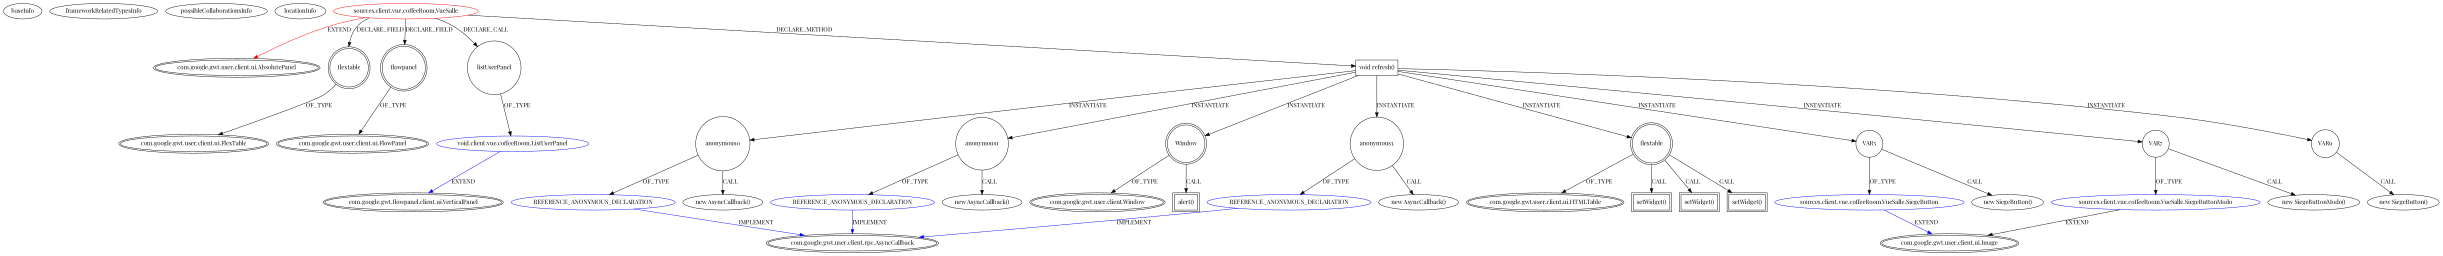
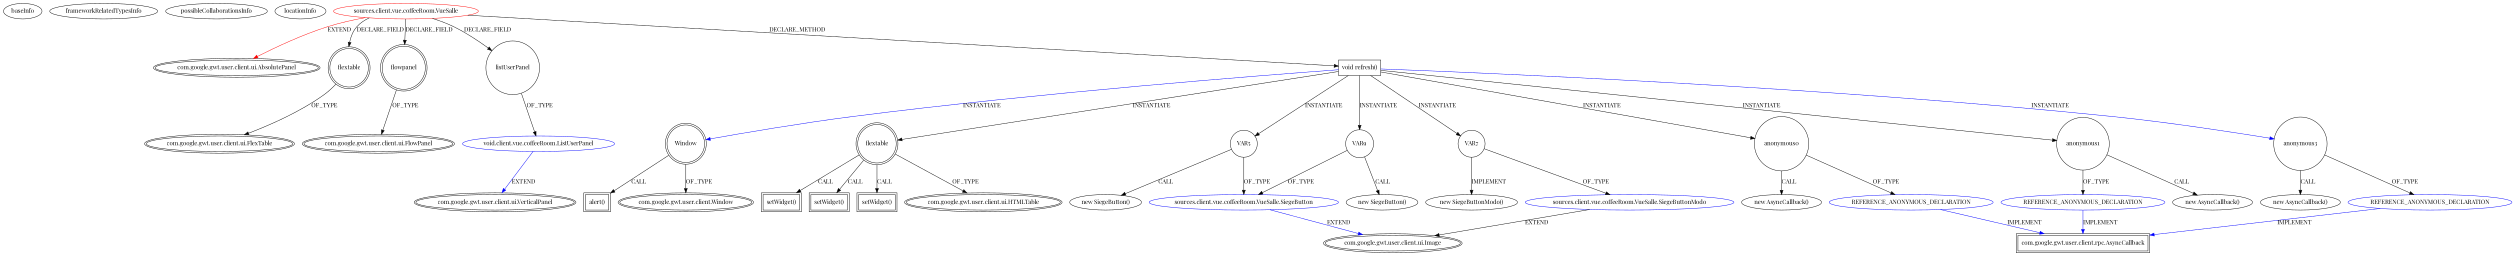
(486, 30) -> (488, 30)
(1377, 94) -> (1826, 93)
(1284, 105) -> (1024, 97)
none -> (1305, 171)
(2275, 182) -> (1489, 182)
(413, 202) -> (495, 202)
(852, 243) -> (2083, 243)
